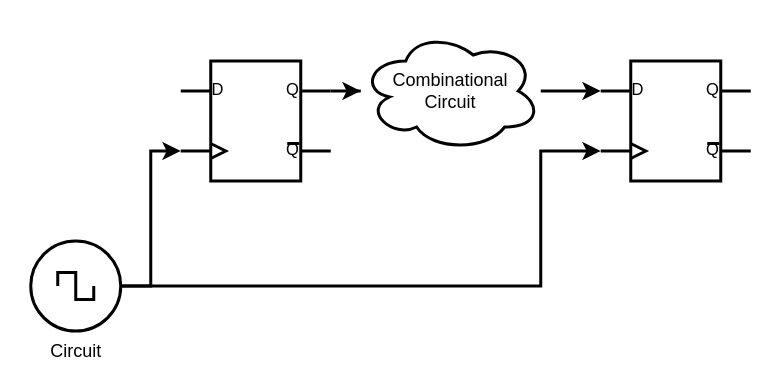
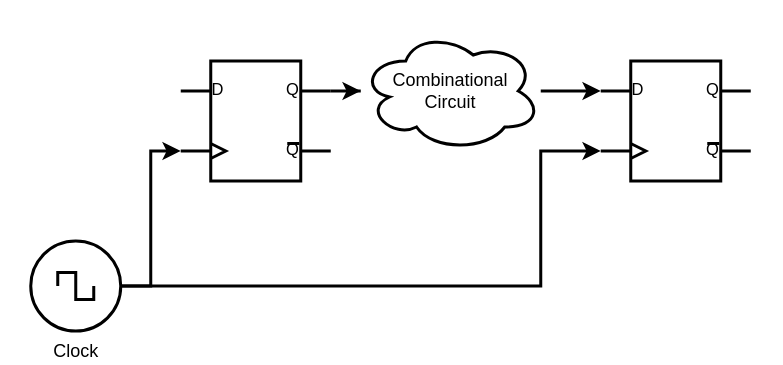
(77, 352) -> (77, 352)
